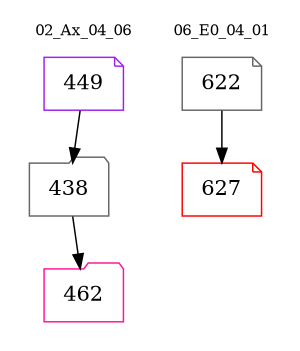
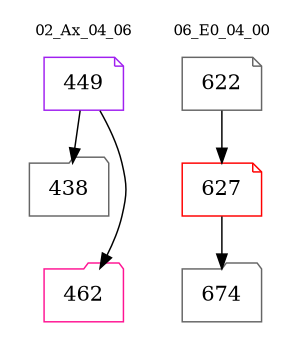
(222, 32) -> (222, 32)
(75, 235) -> (125, 182)
none -> (222, 295)
